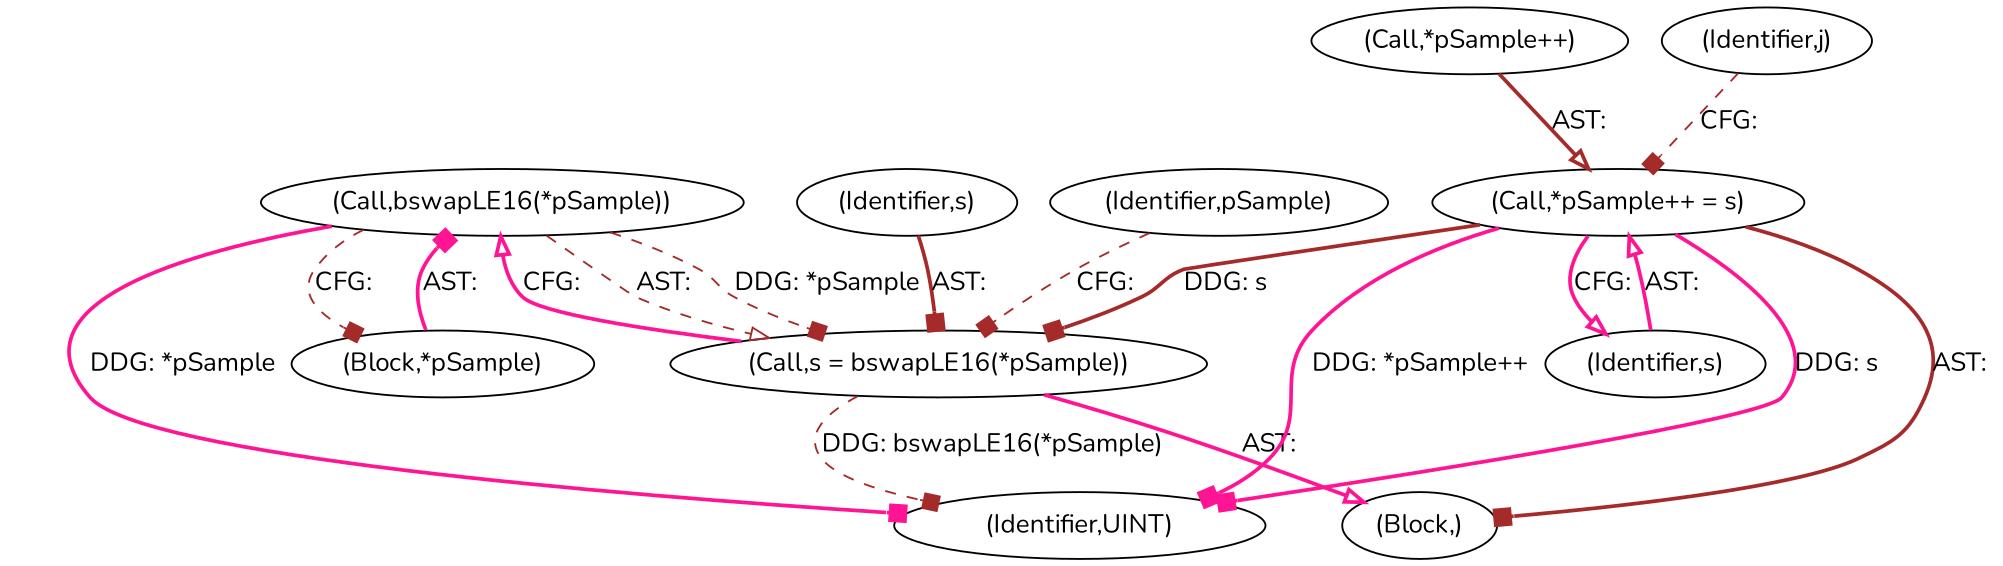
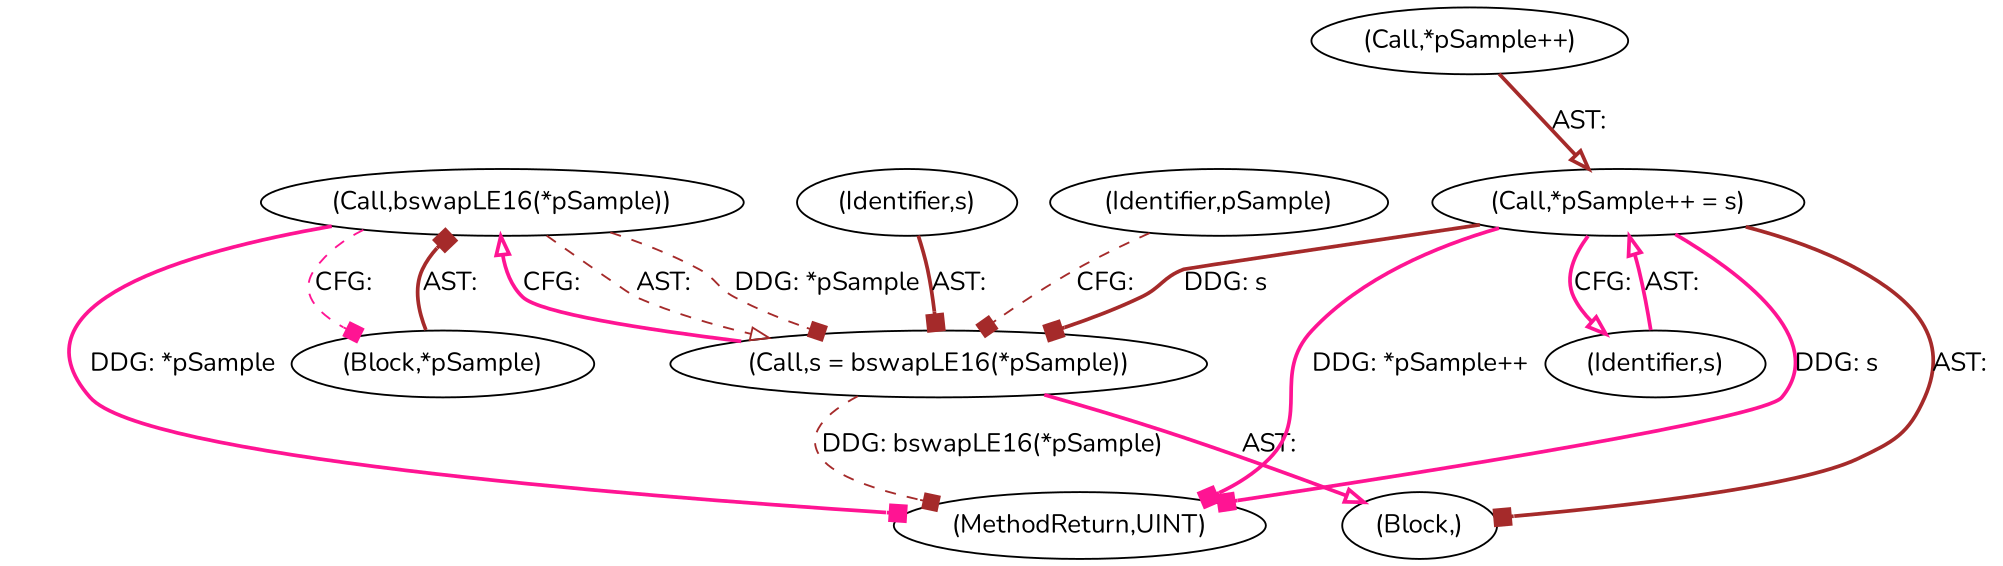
(1767, 41) -> none
(312, 274) -> (312, 274)
(418, 287) -> (418, 287)
(1080, 526) -> (1080, 526)
